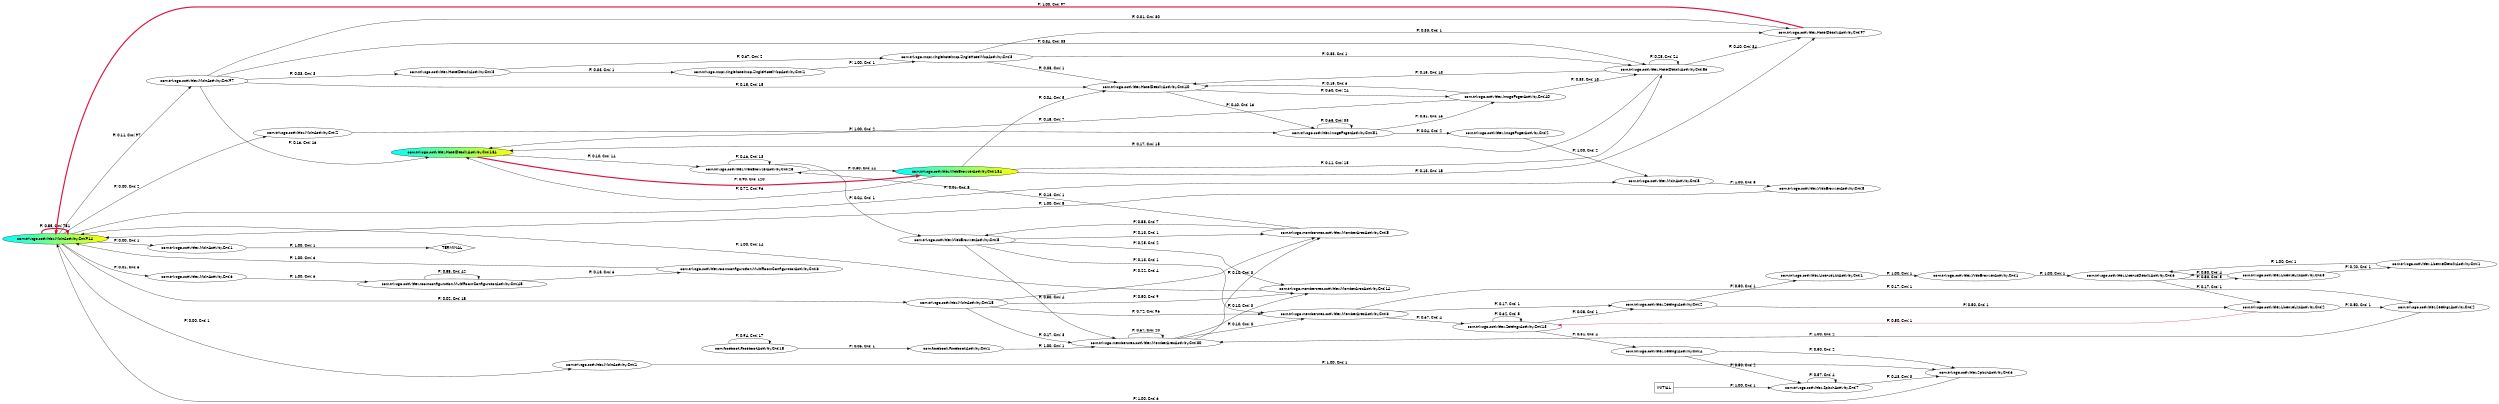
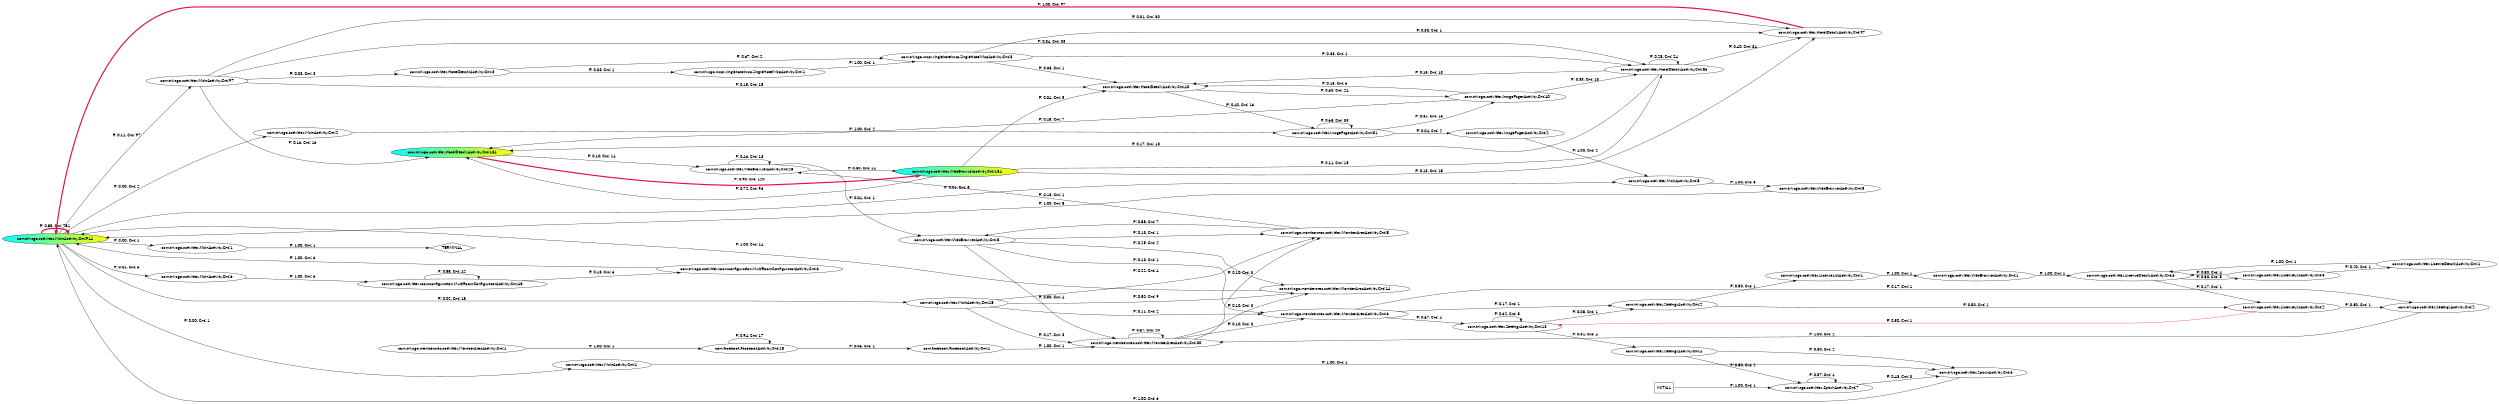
(1146, 312) -> (1146, 312)
none -> (452, 349)
